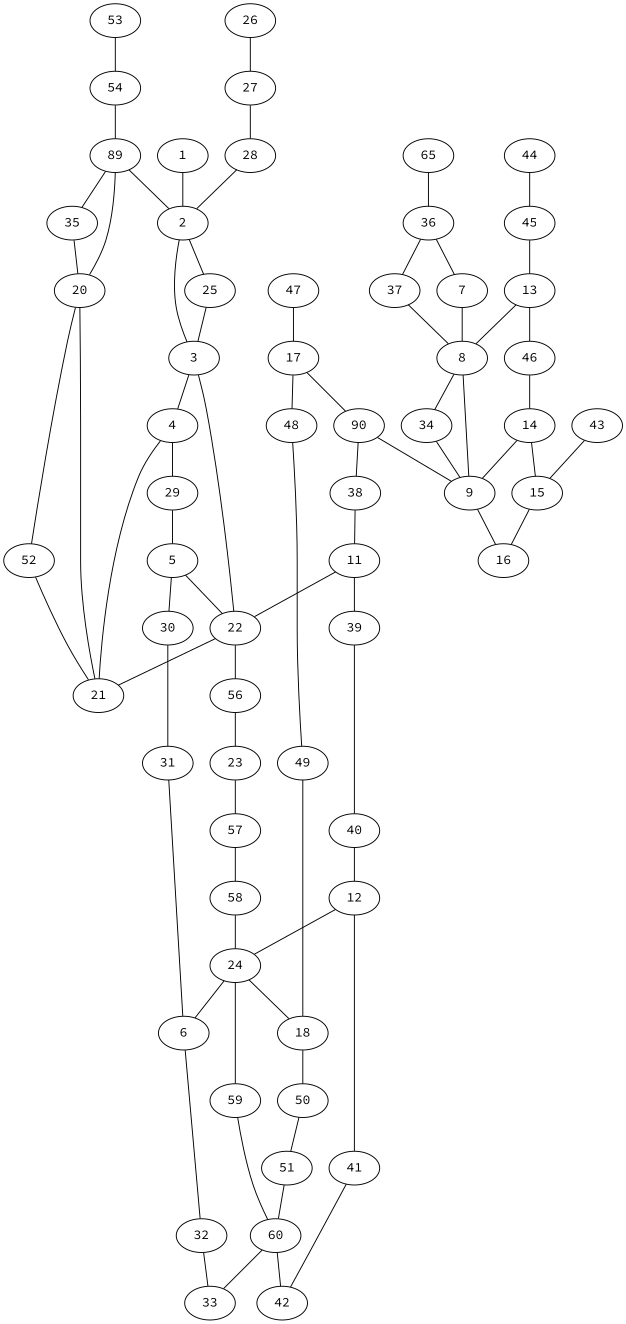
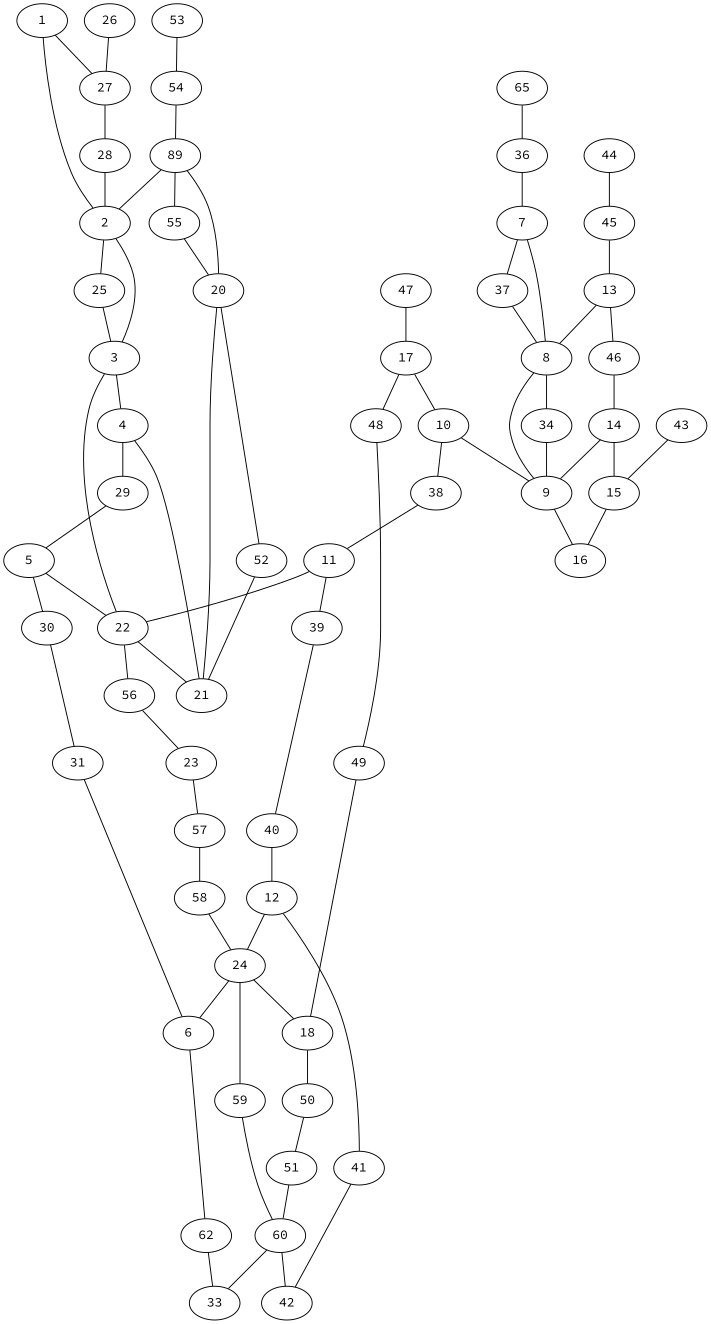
none -> (74, 54)
(72, 223) -> (174, 223)
(412, 257) -> (512, 257)
(359, 426) -> (443, 426)
(202, 1236) -> (206, 1236)
